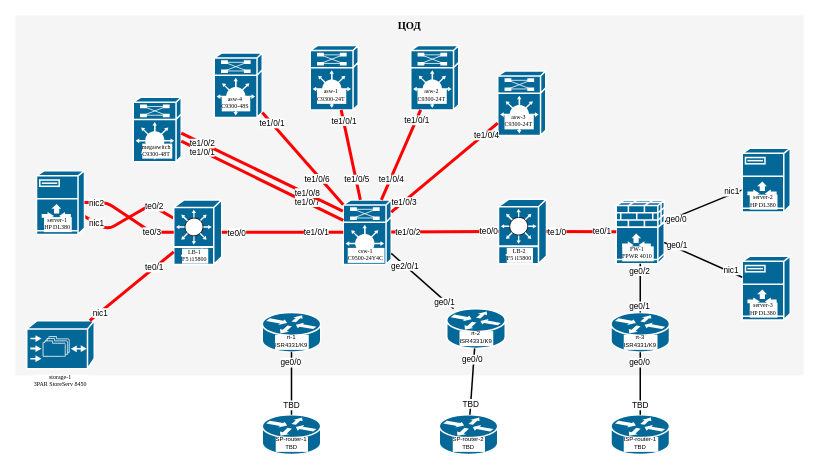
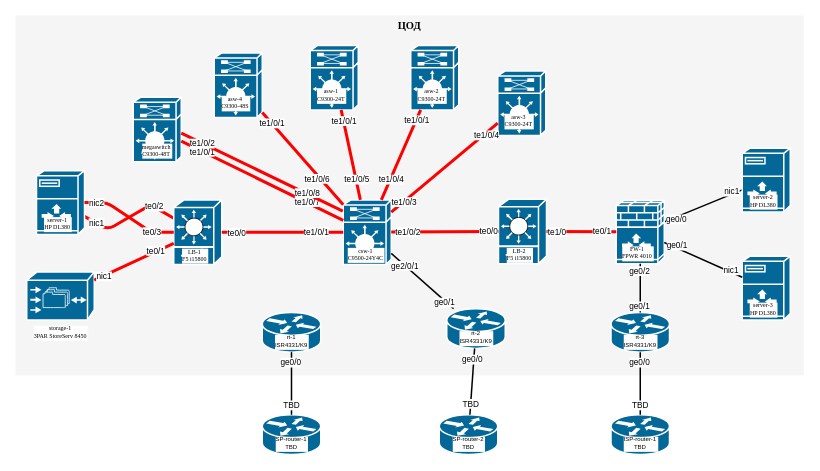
(60, 345) -> (60, 296)
